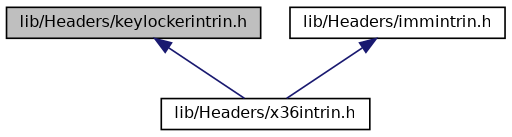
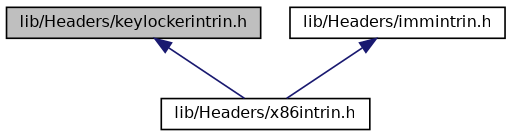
(266, 114) -> (266, 114)
